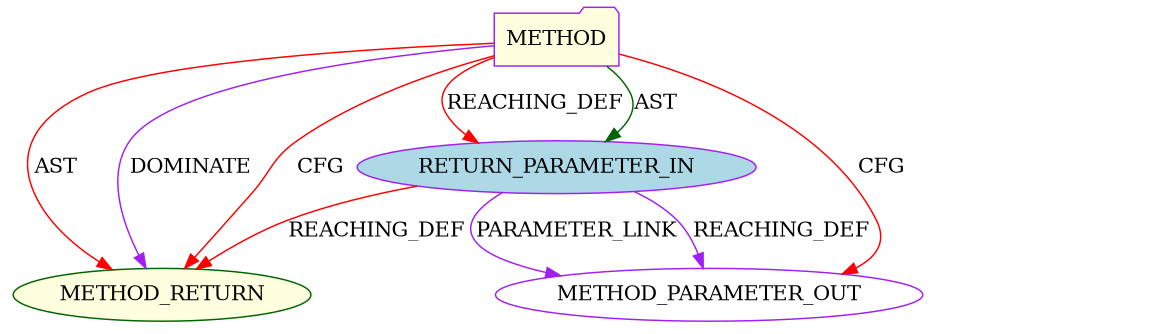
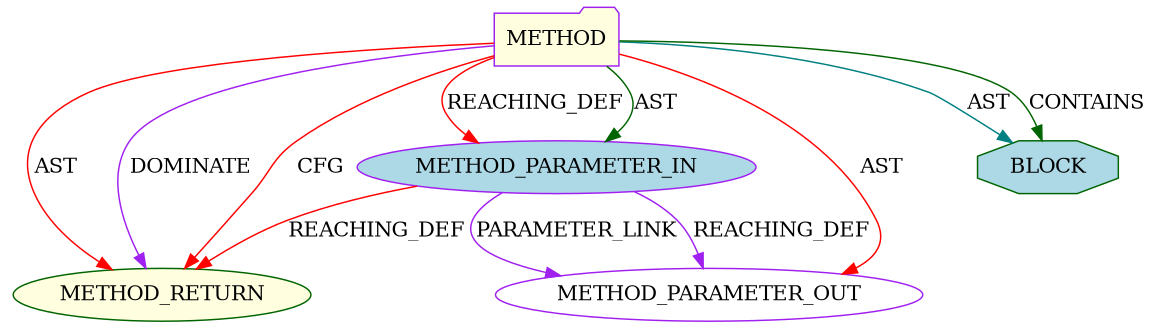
(557, 167) -> (557, 167)
(881, 167) -> (881, 167)
none -> (1048, 167)
